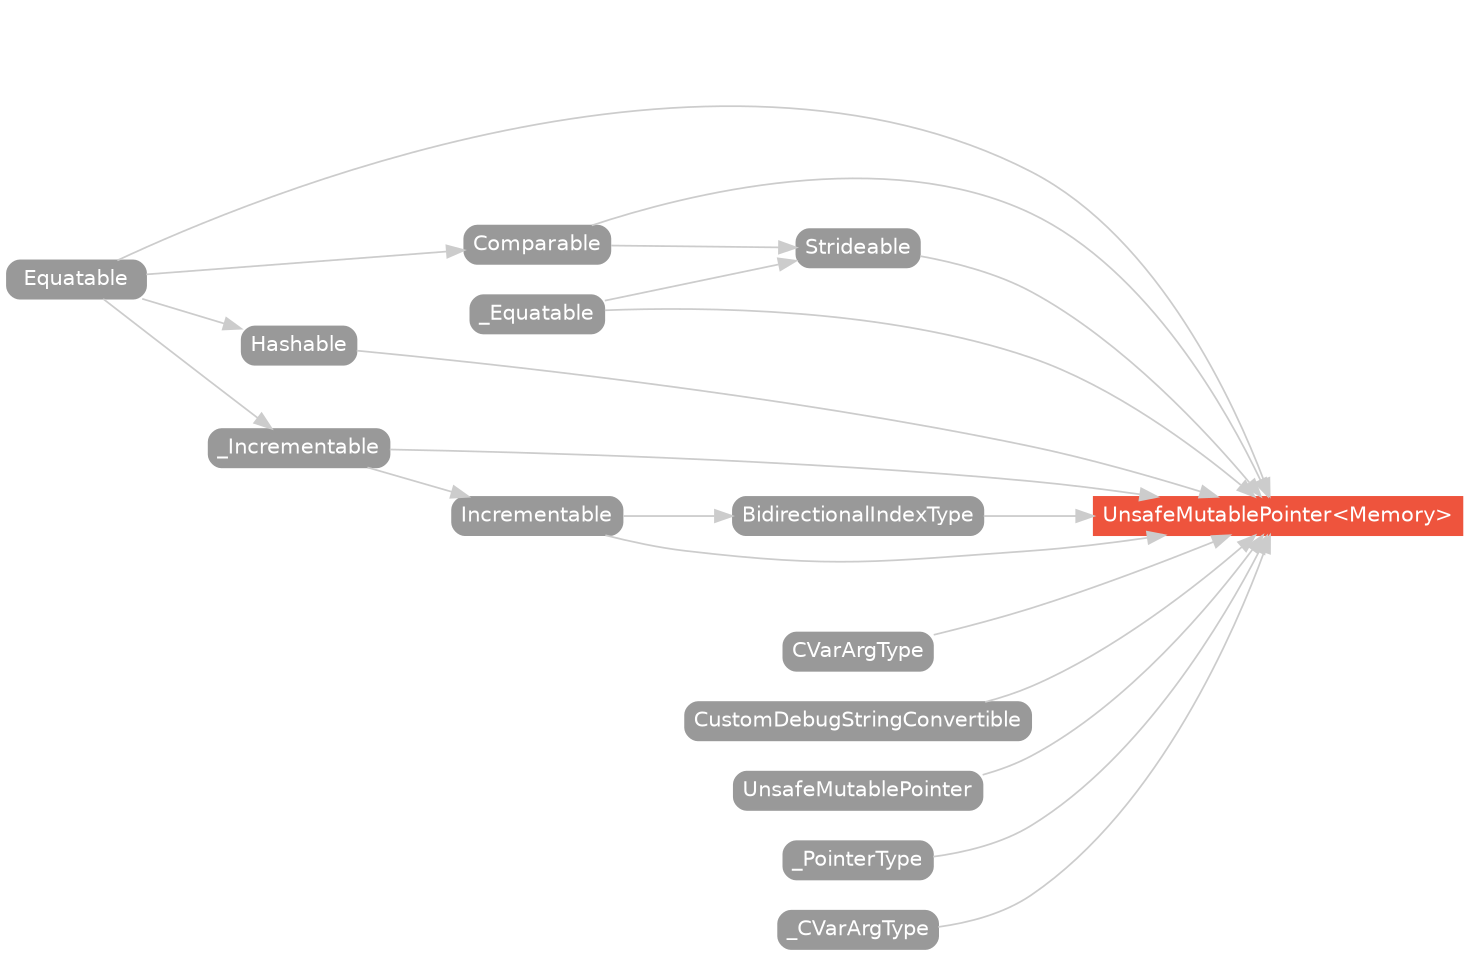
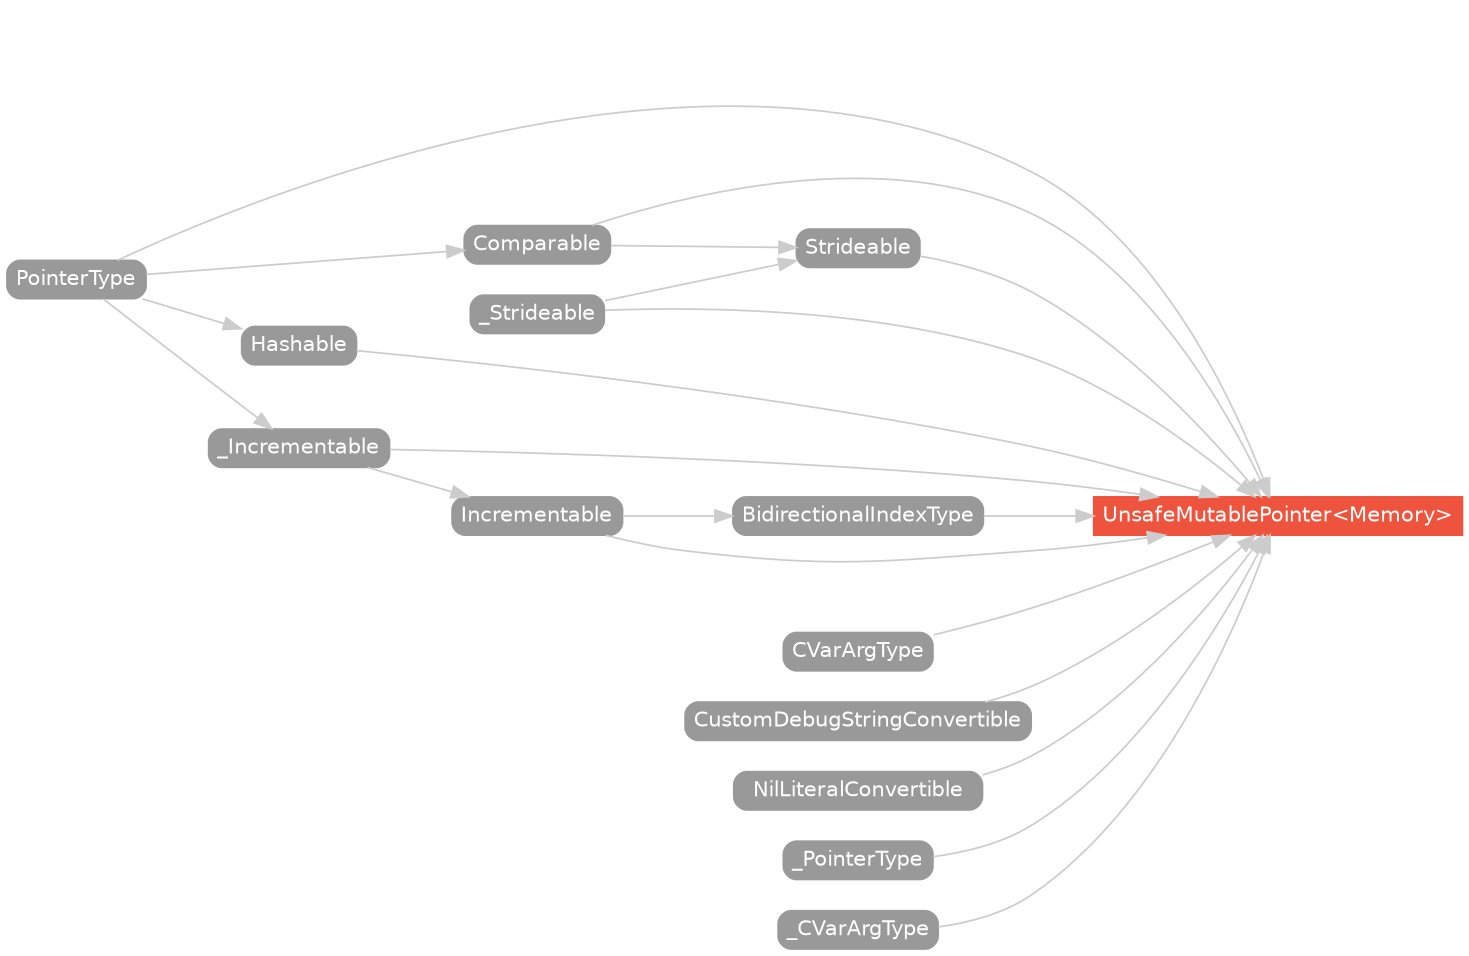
(77, 280) -> (77, 280)
(537, 314) -> (537, 314)
(858, 791) -> (858, 791)
